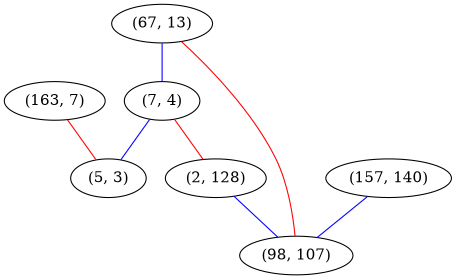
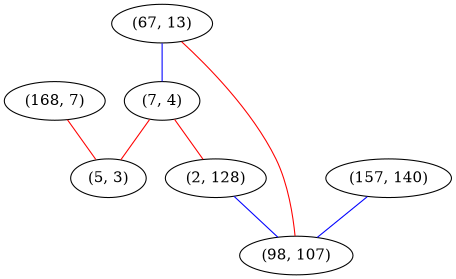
(55, 101) -> (55, 101)
(135, 140) -> (135, 140)
